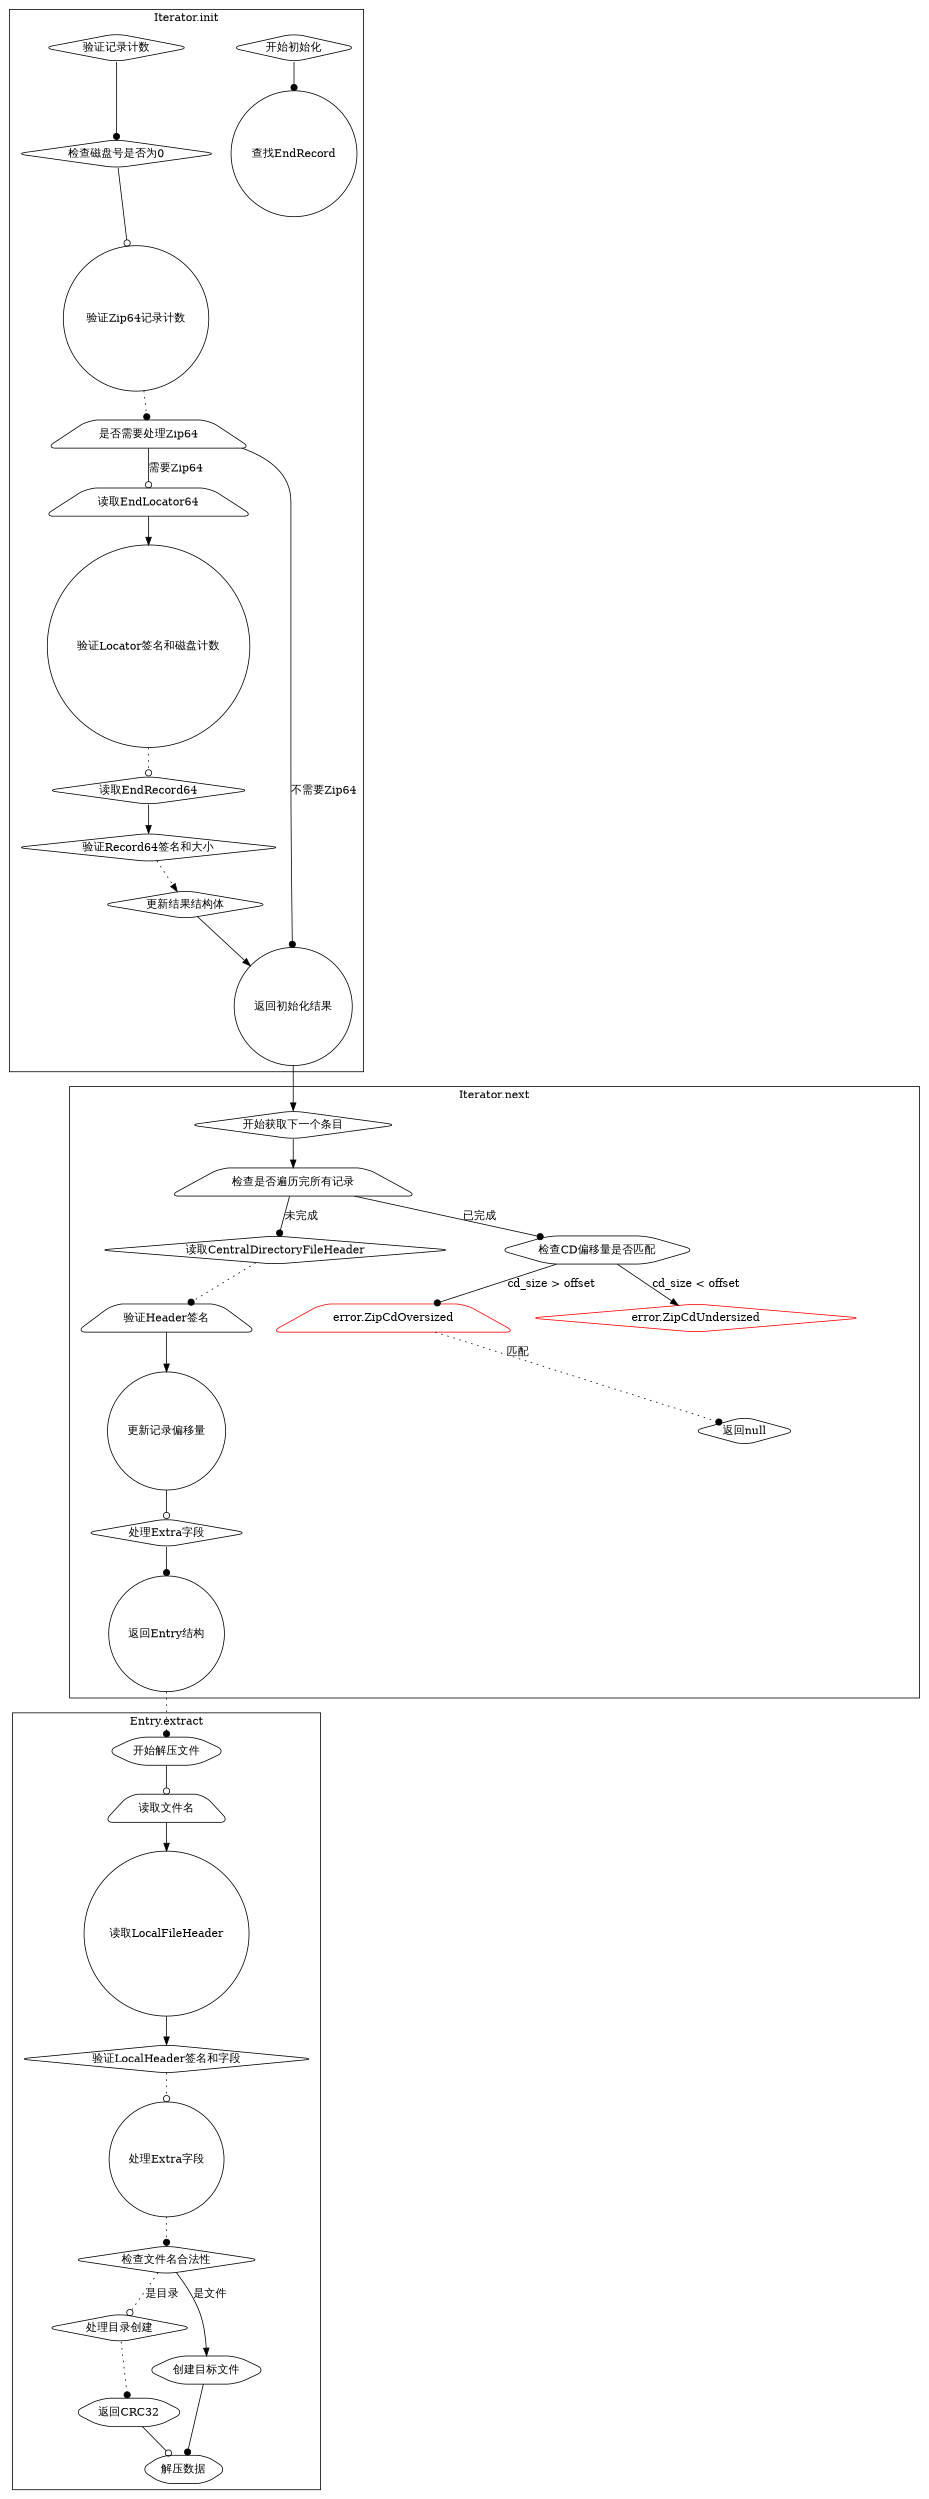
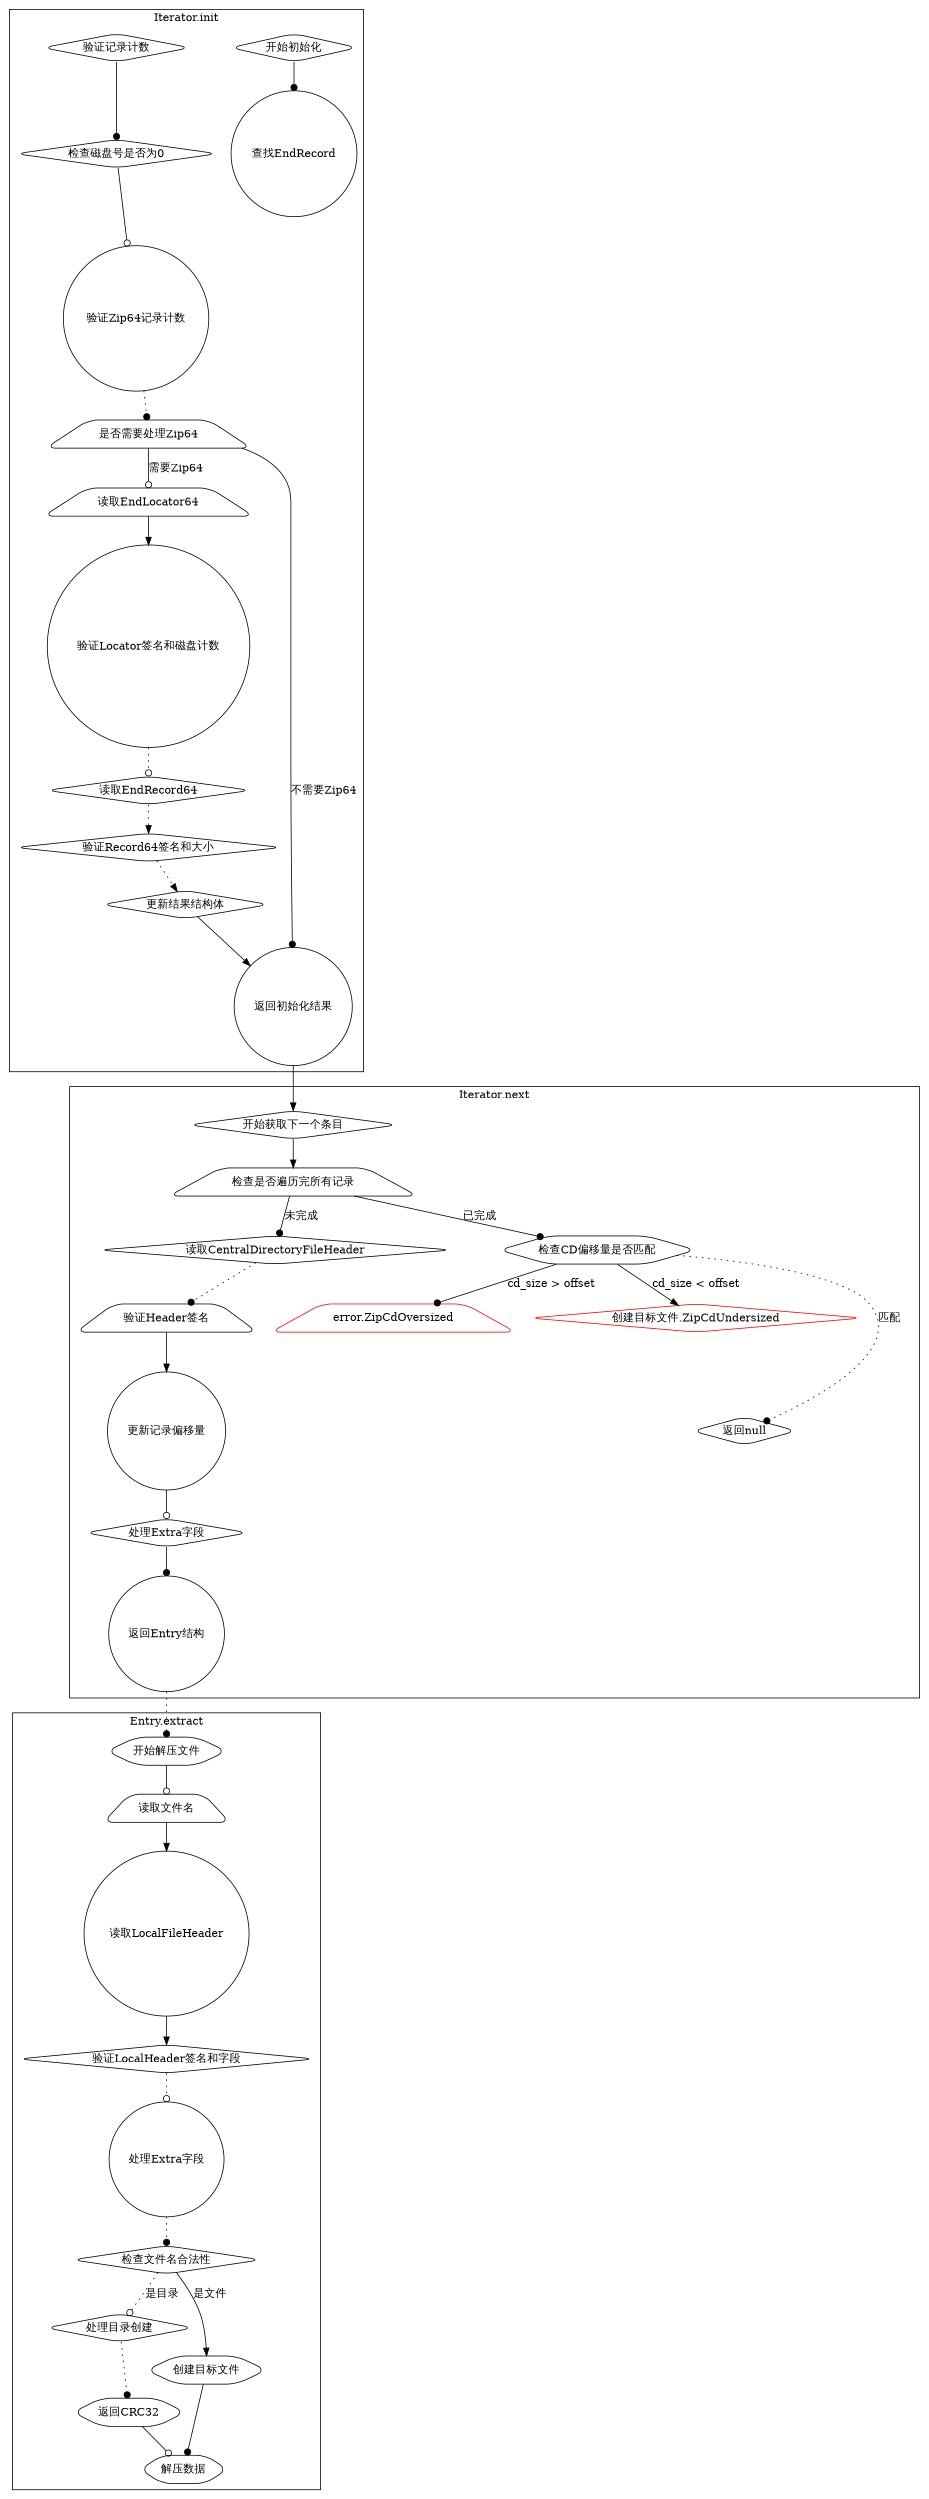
(149, 815) -> (149, 815)
(696, 1318) -> (696, 1318)
(576, 1377) -> (859, 1295)
